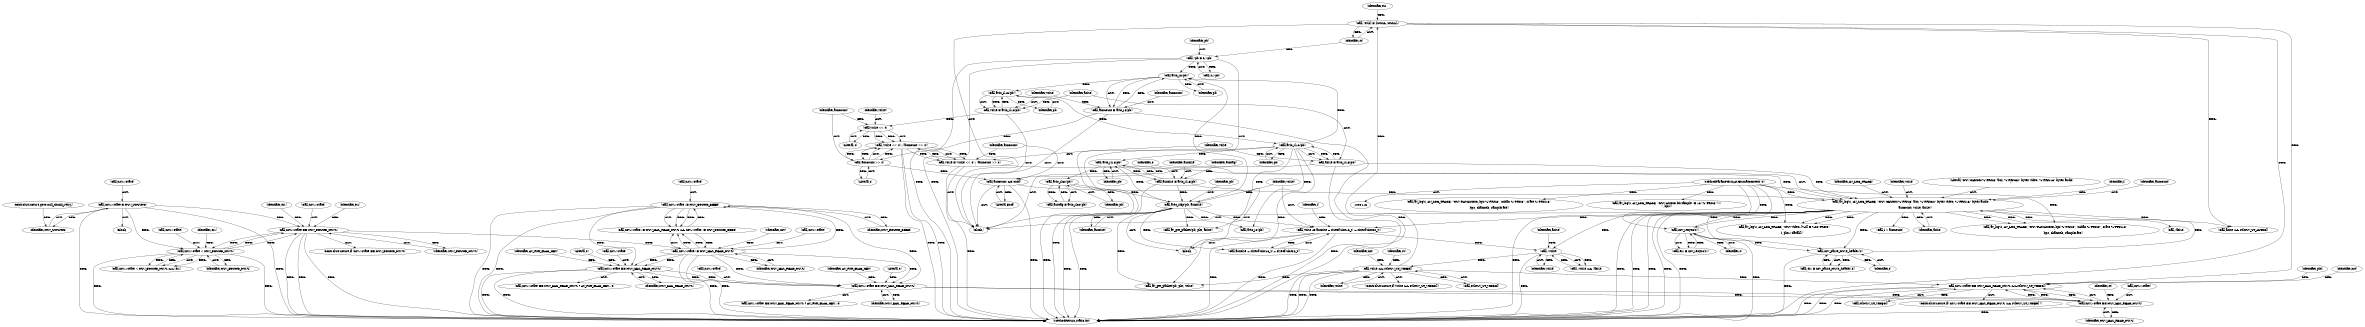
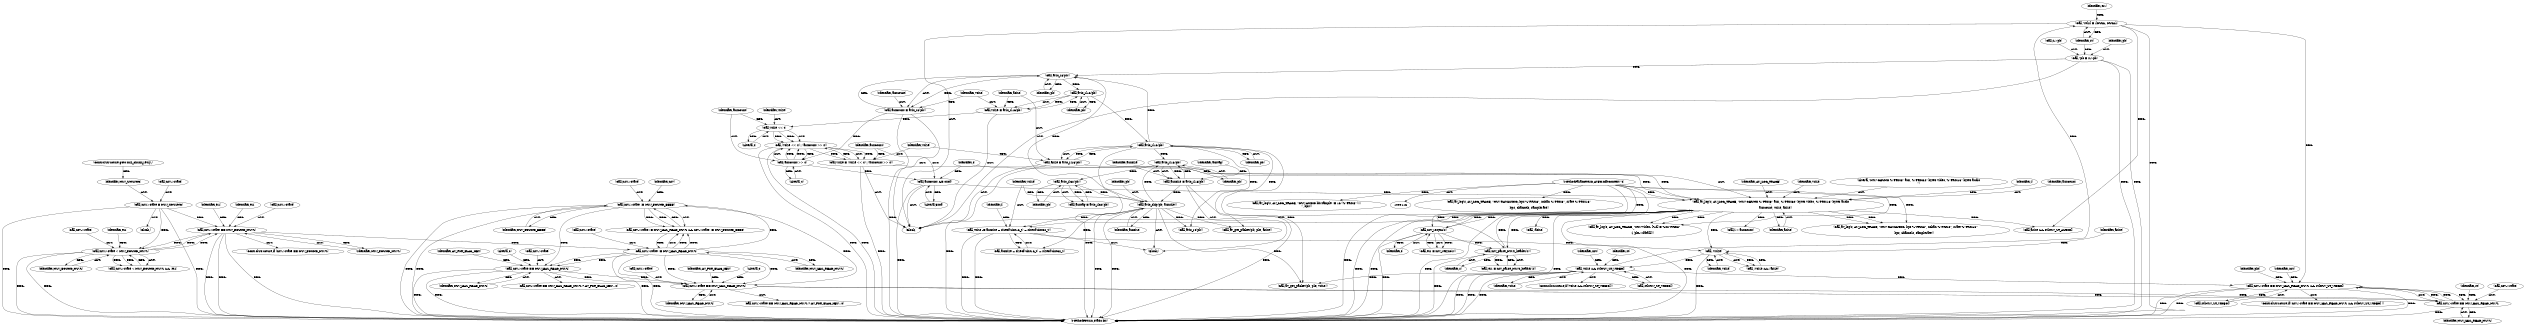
(1207, 66) -> none
(77, 214) -> none
(745, 242) -> (656, 193)
